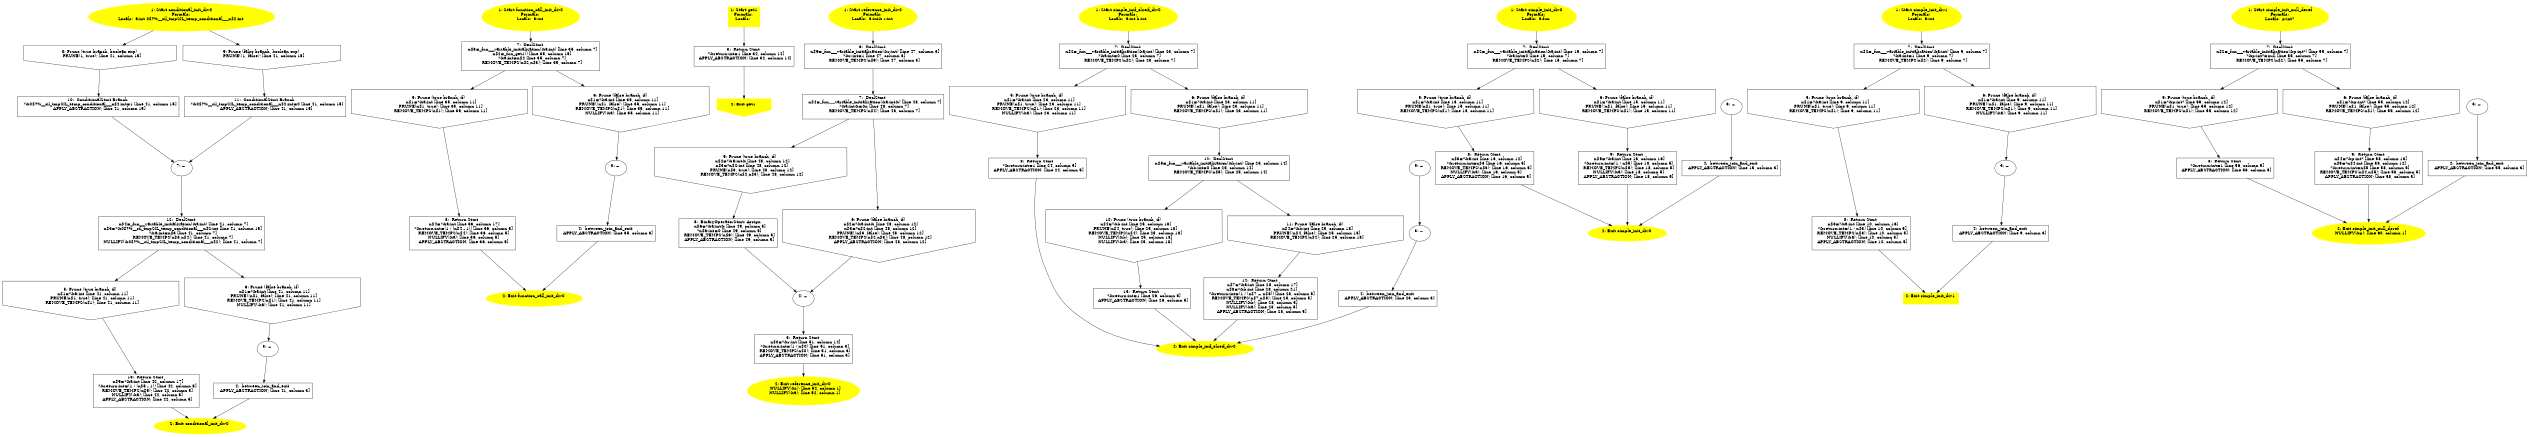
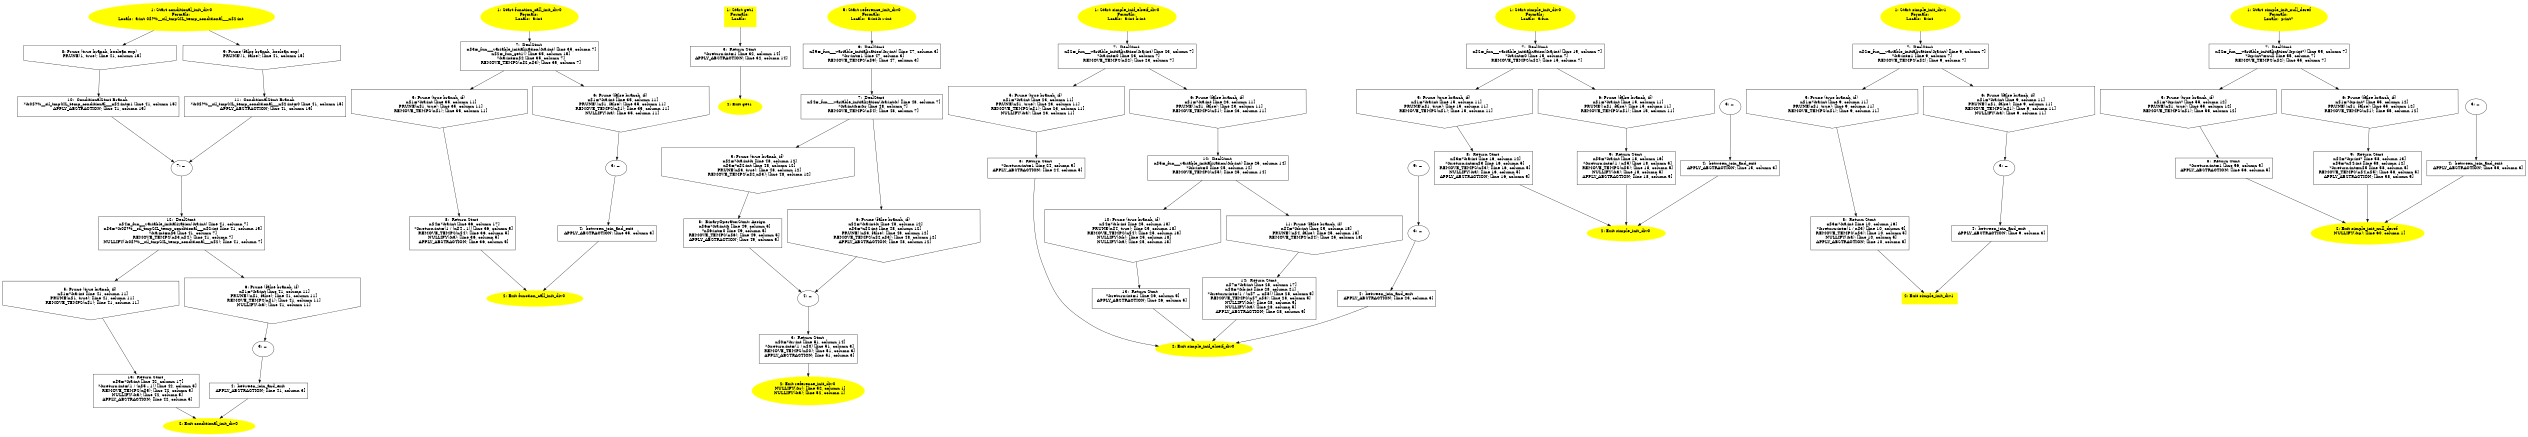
(873, 17) -> (872, 17)
(744, 107) -> (740, 107)
